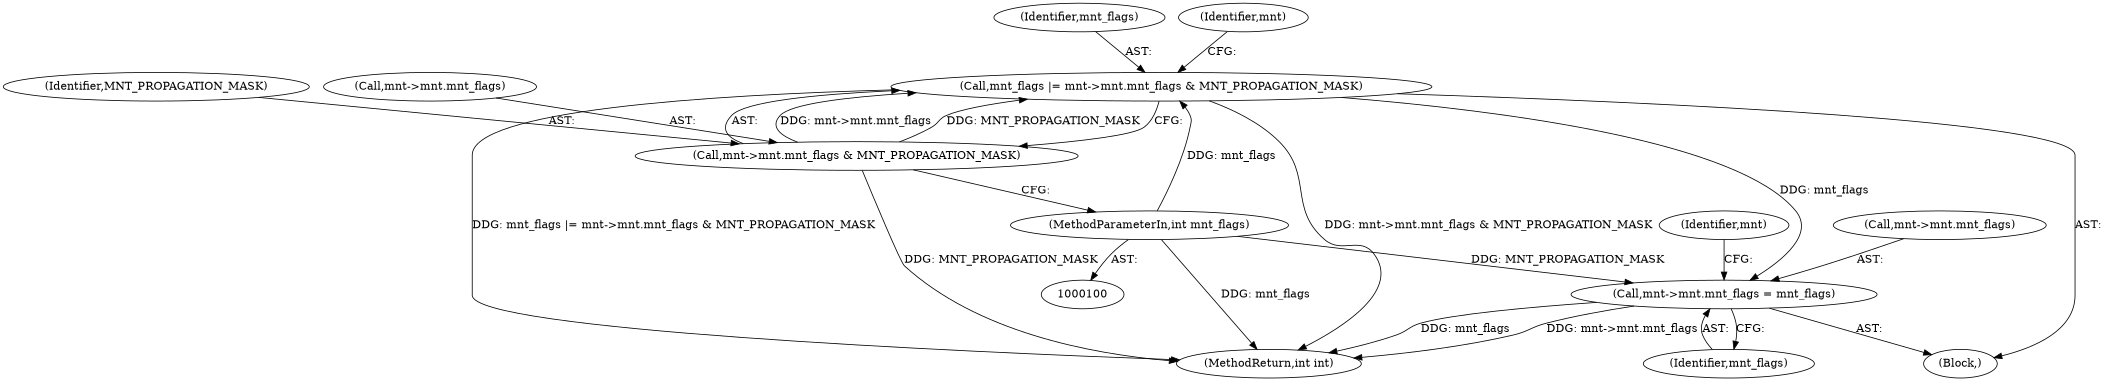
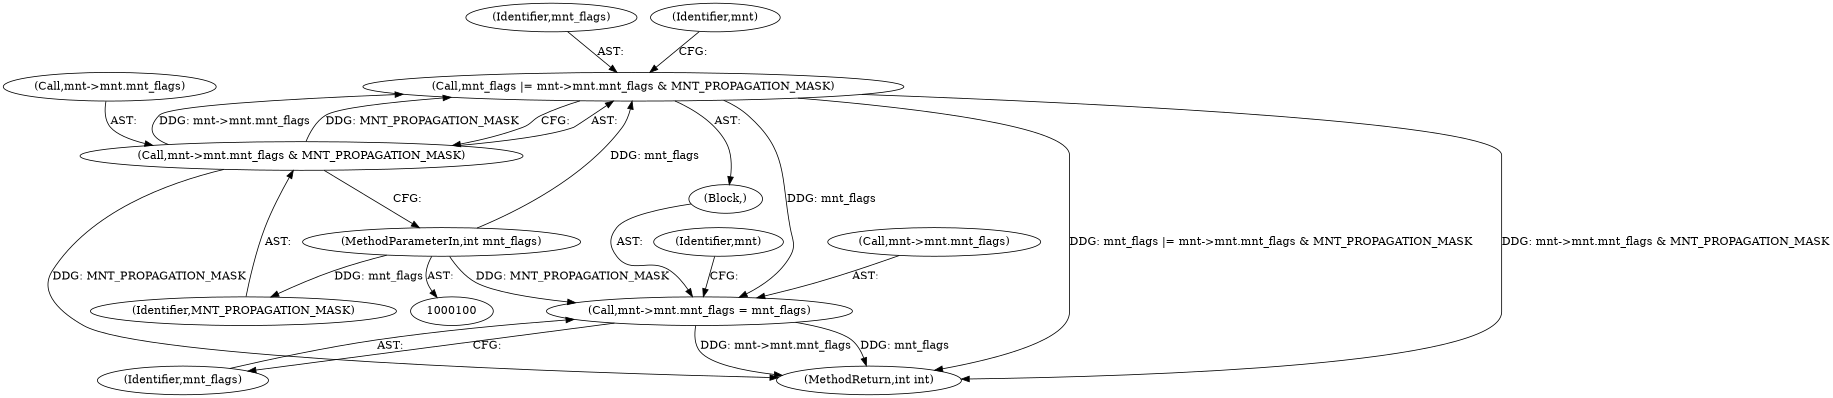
(1206, 291) -> (331, 272)
(1847, 330) -> (611, 244)
